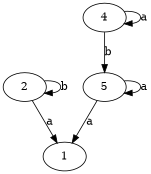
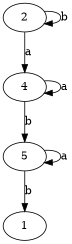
(43, 118) -> (25, 48)
(90, 122) -> (29, 191)
